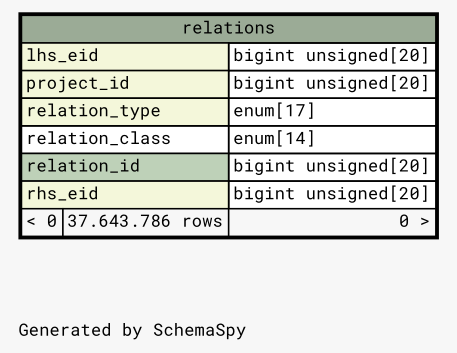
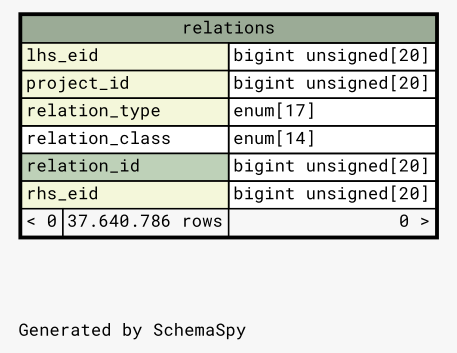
(146, 222) -> (146, 222)
